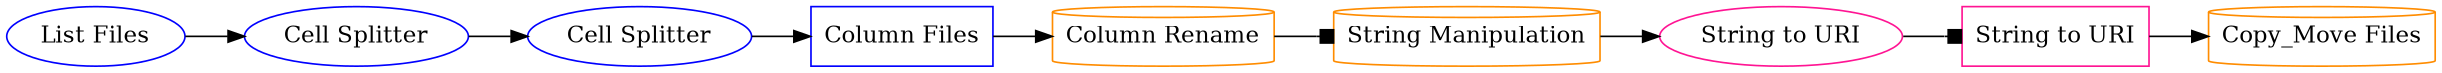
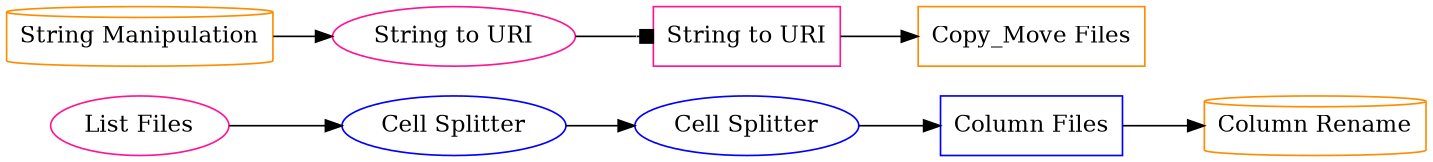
(96, 36) -> (140, 126)
(1296, 36) -> none
(2322, 36) -> (1031, 36)
